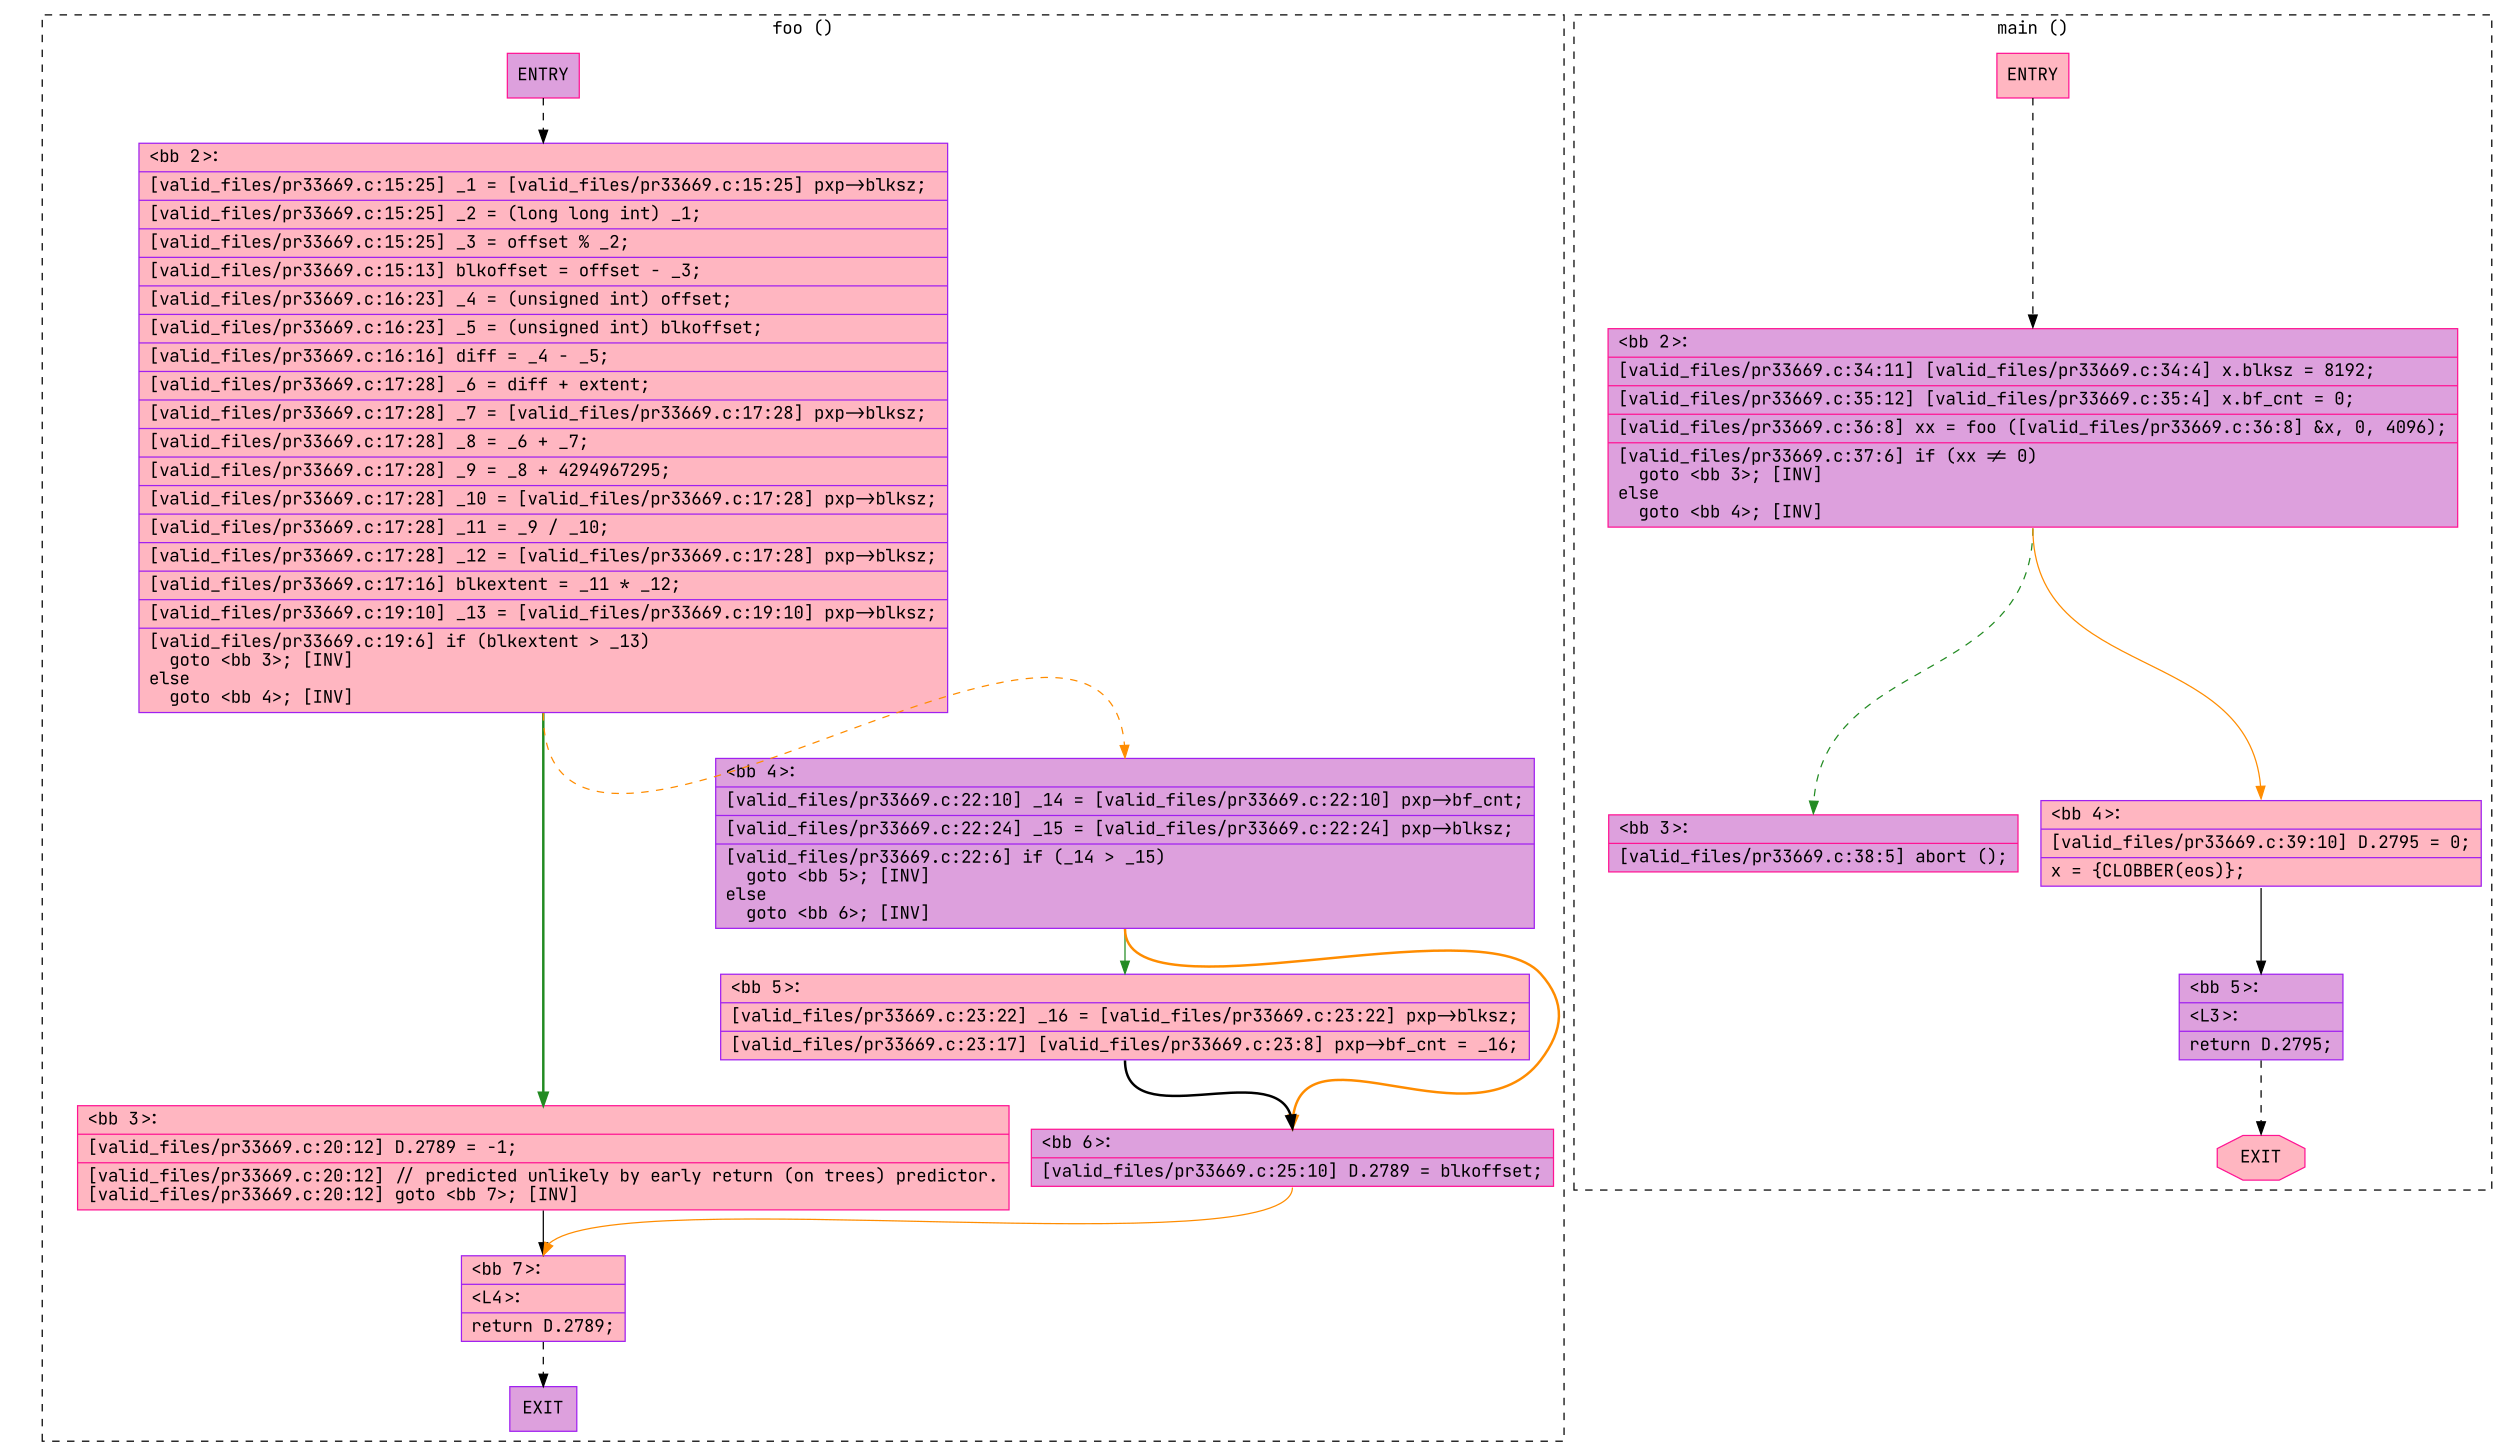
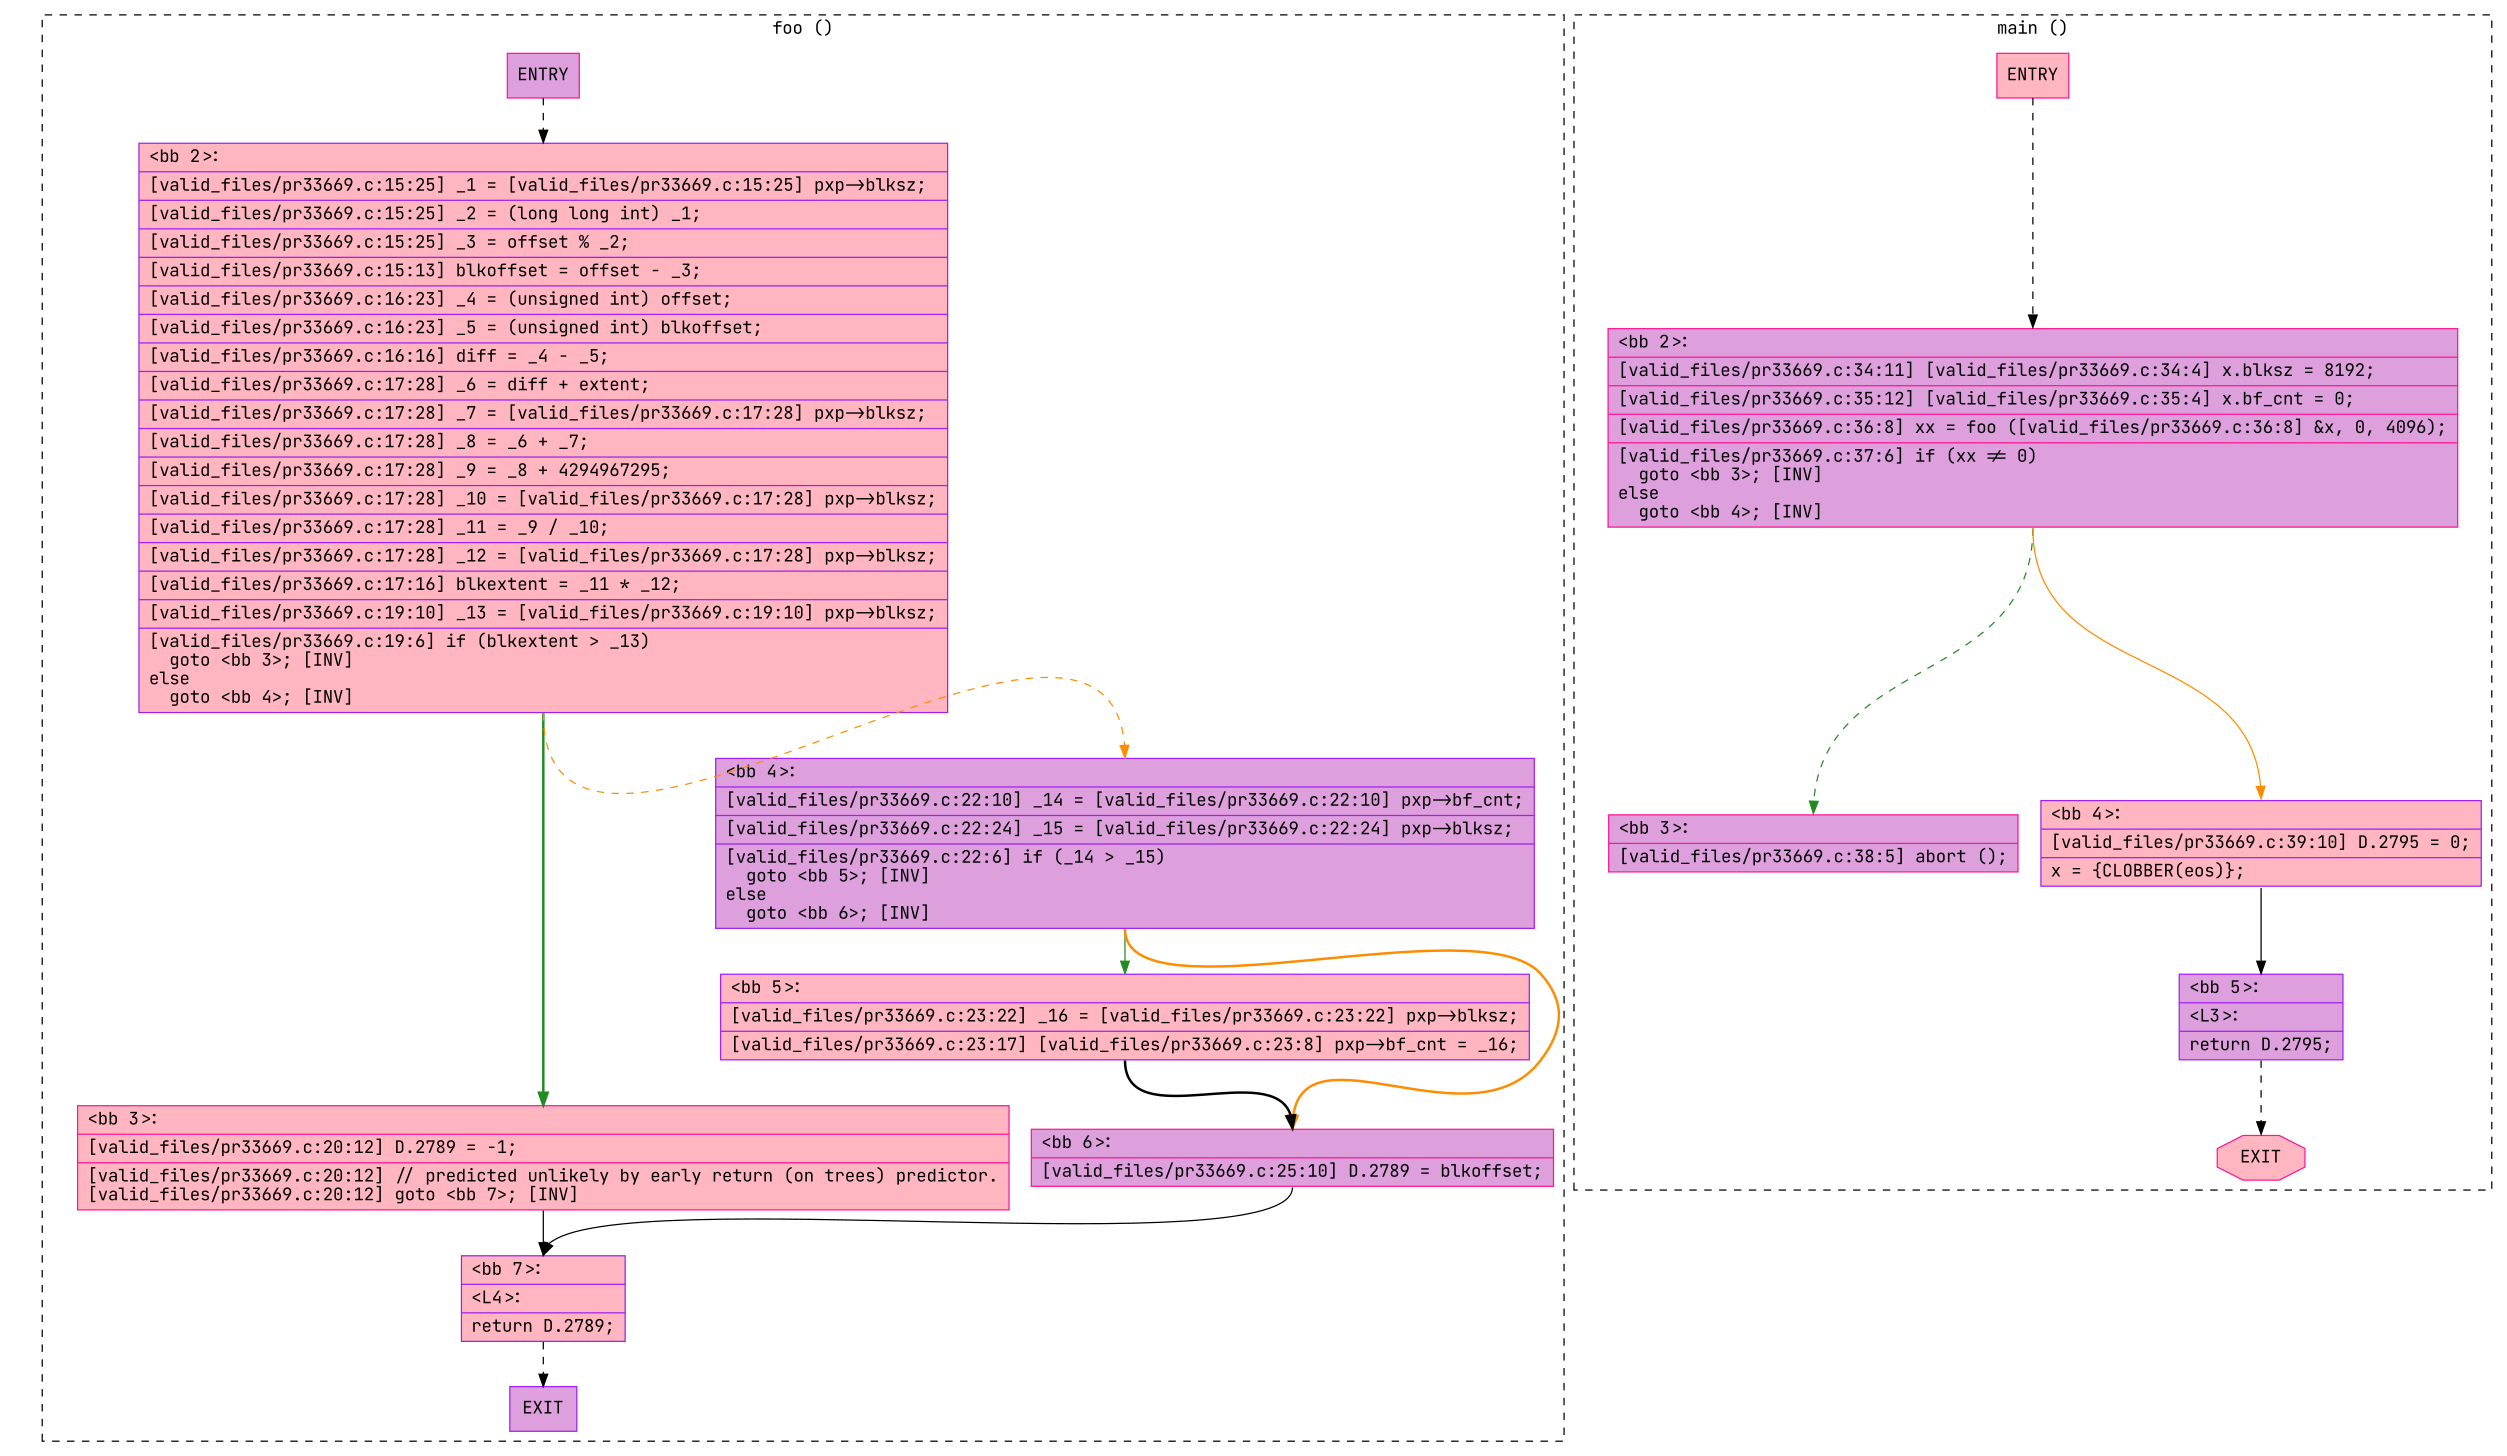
(923, 1222) -> (923, 1222)
